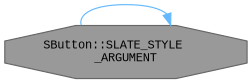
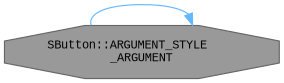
(126, 52) -> (142, 52)
